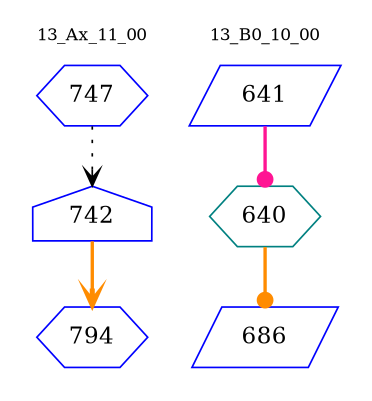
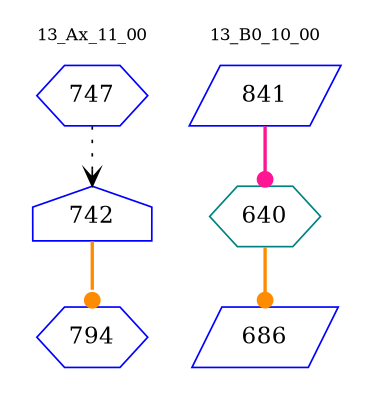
(265, 96) -> (265, 96)
(92, 266) -> (92, 266)
